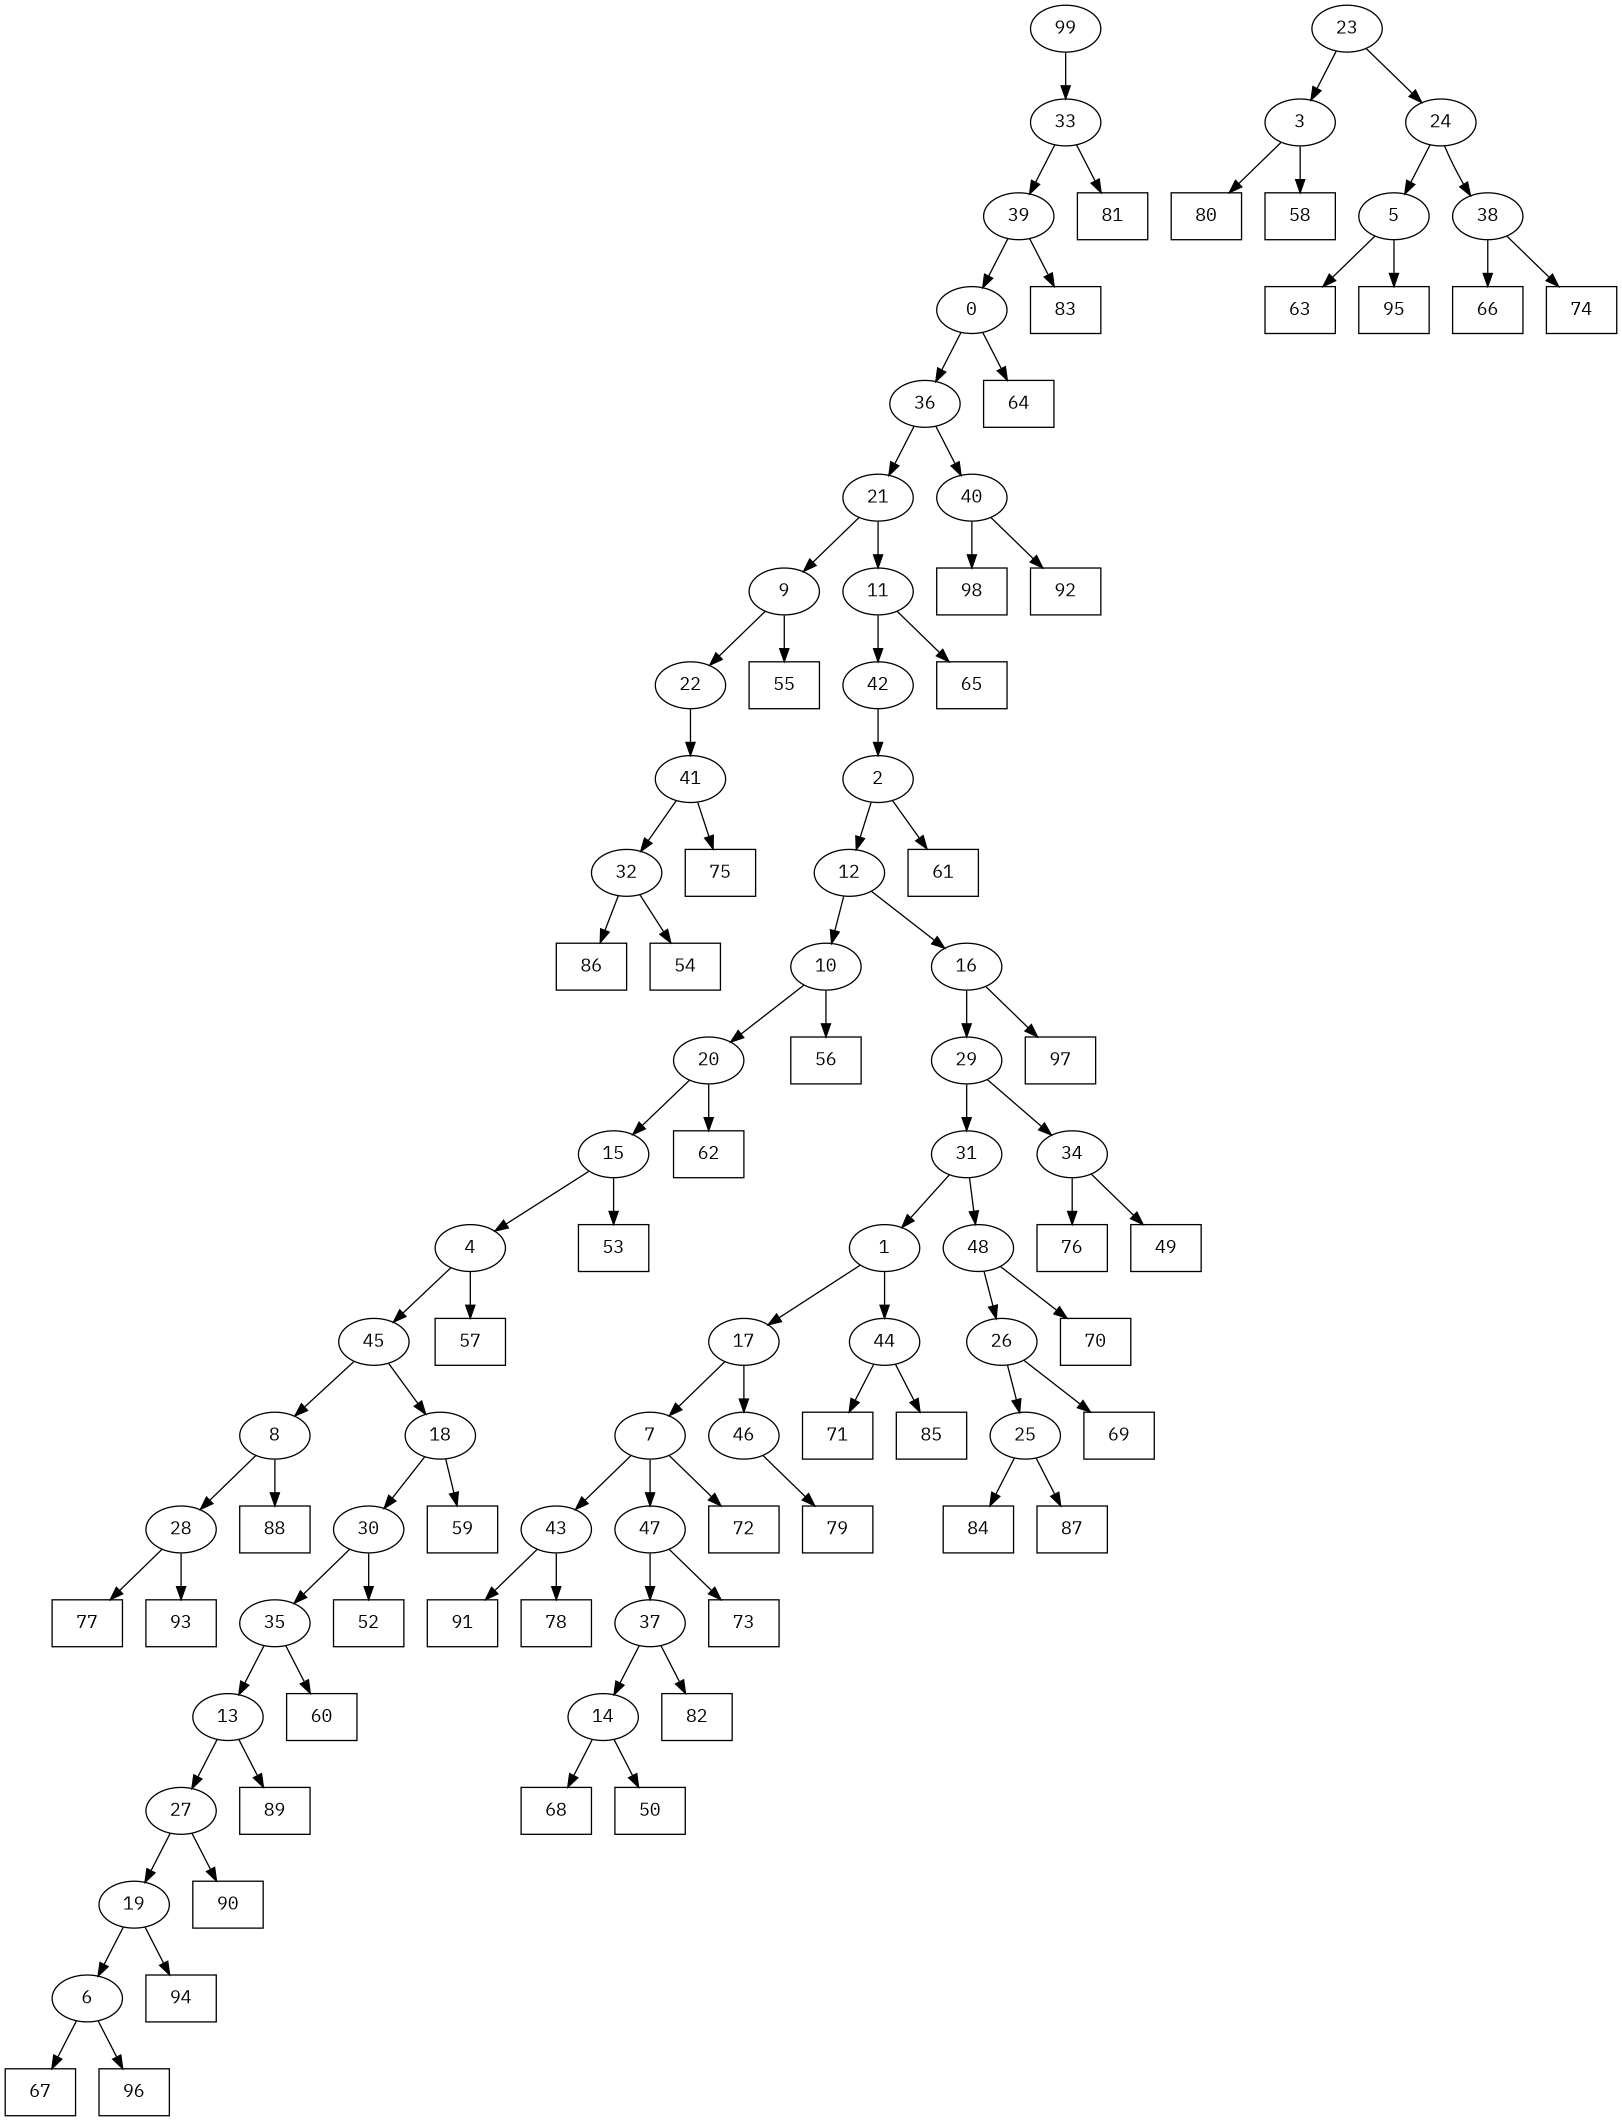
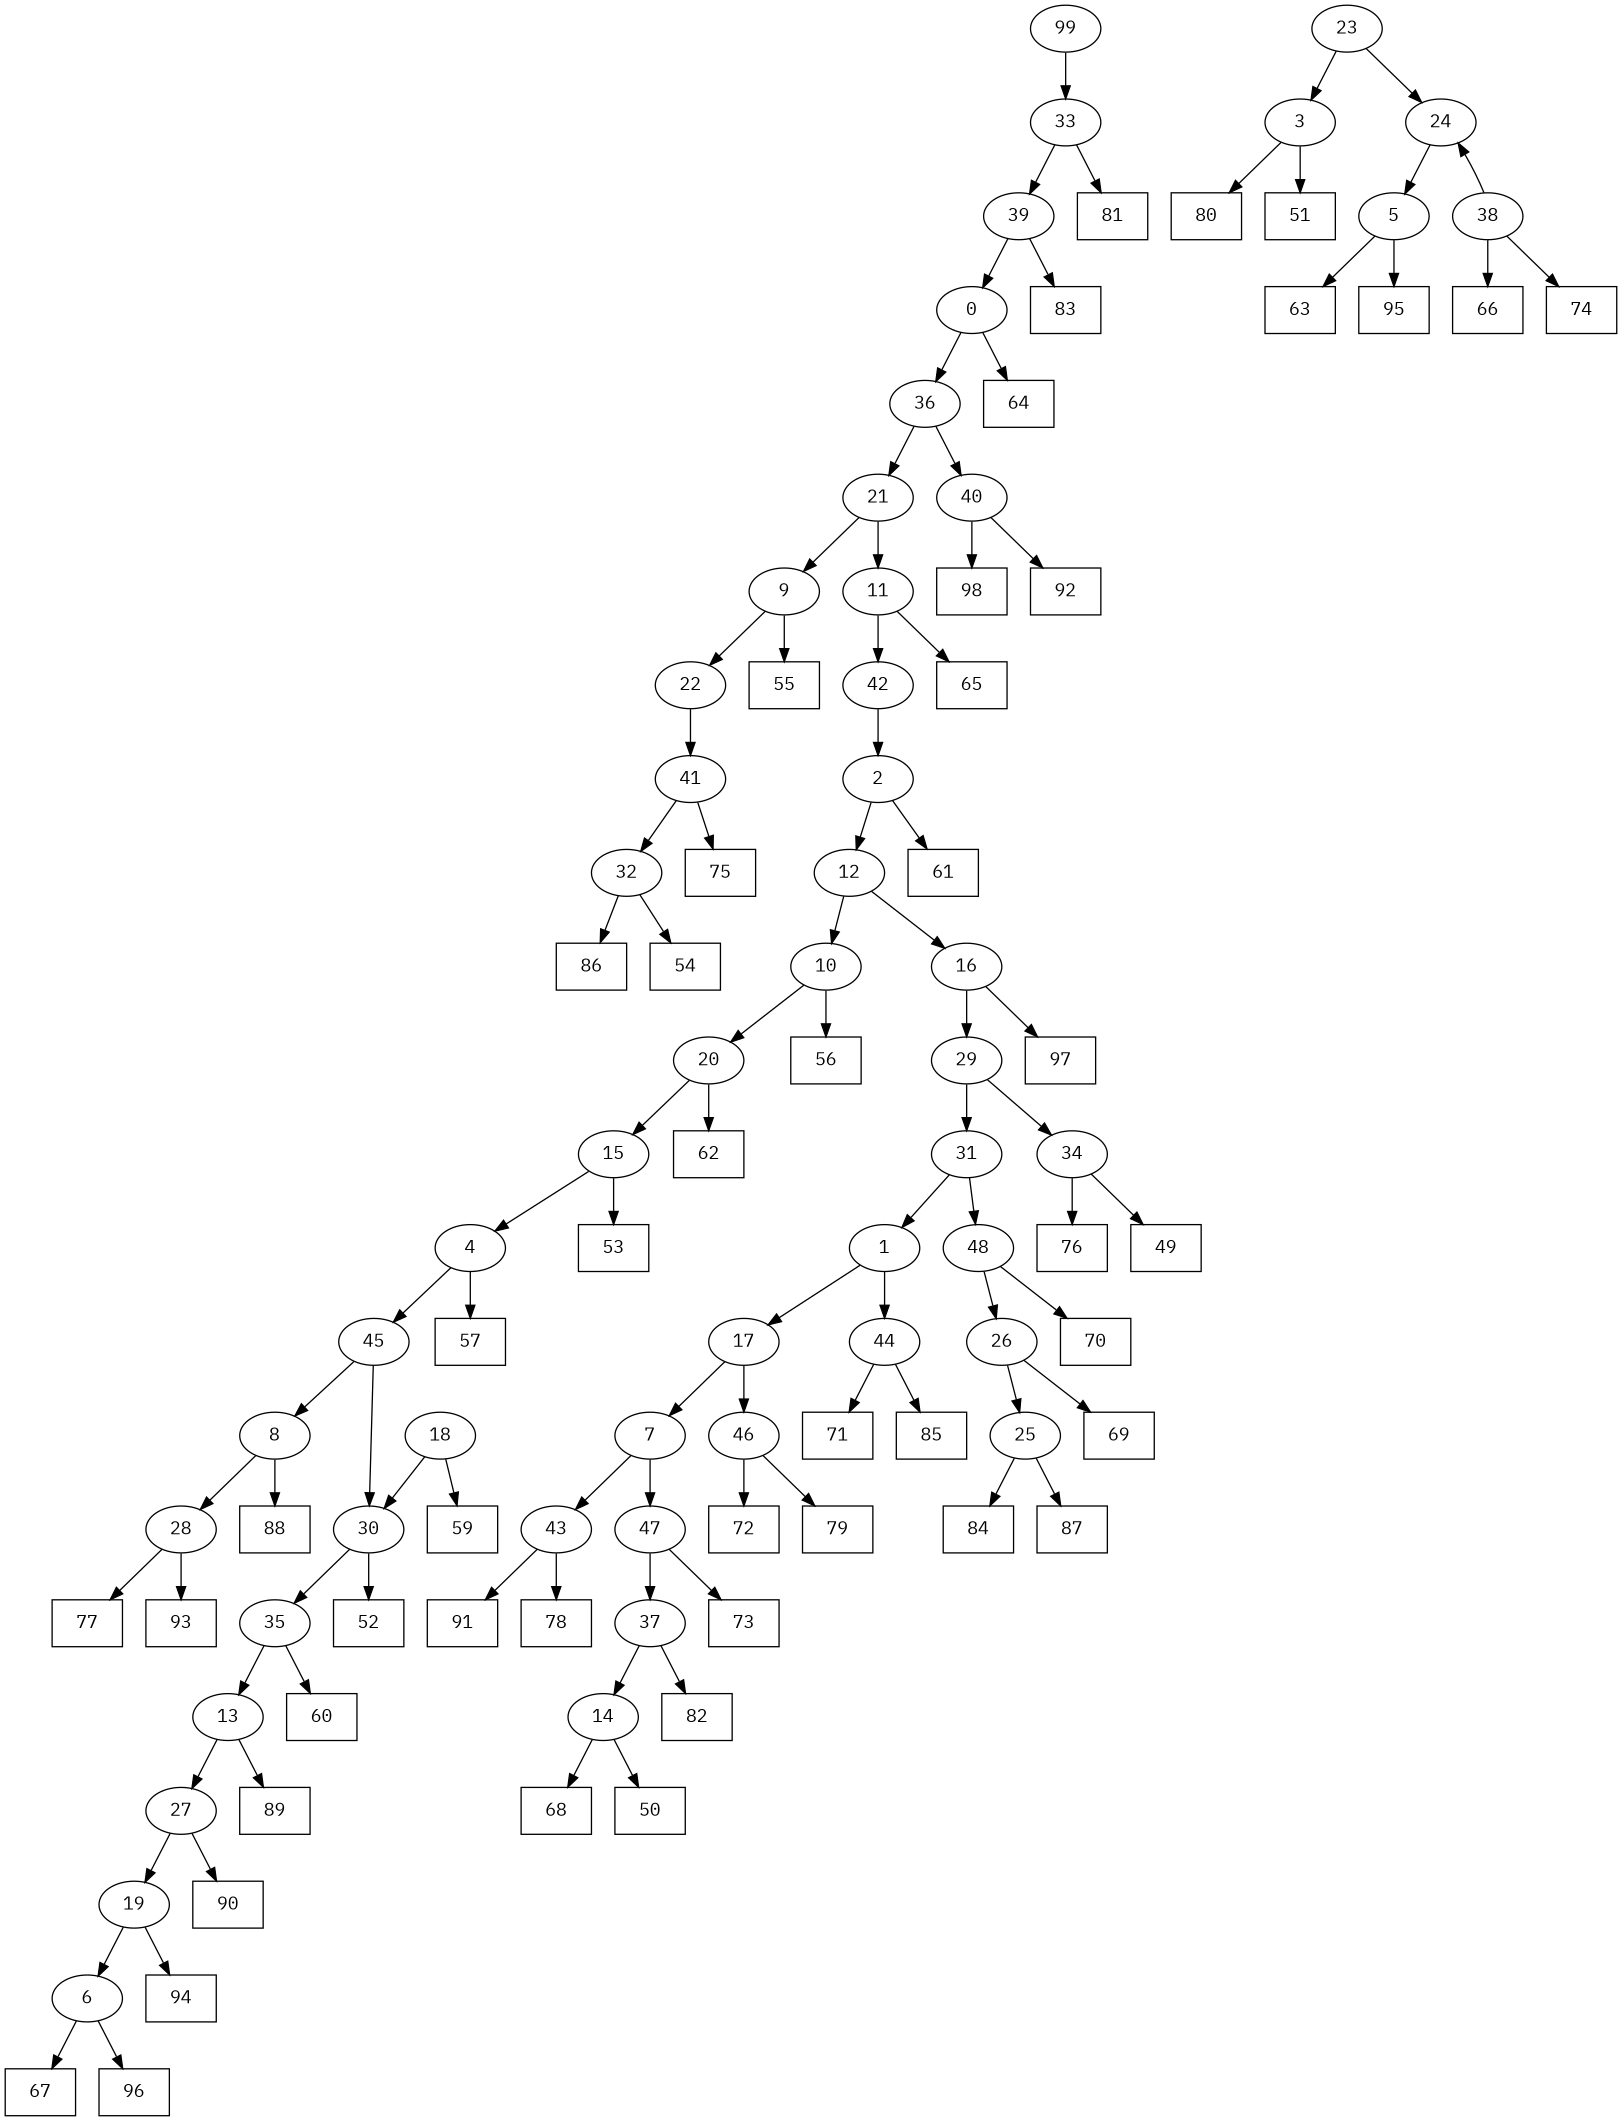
(1453, 165) -> (1475, 173)
(1300, 216) -> (1300, 216)
(403, 1384) -> (371, 1429)
(690, 1476) -> (744, 1476)
